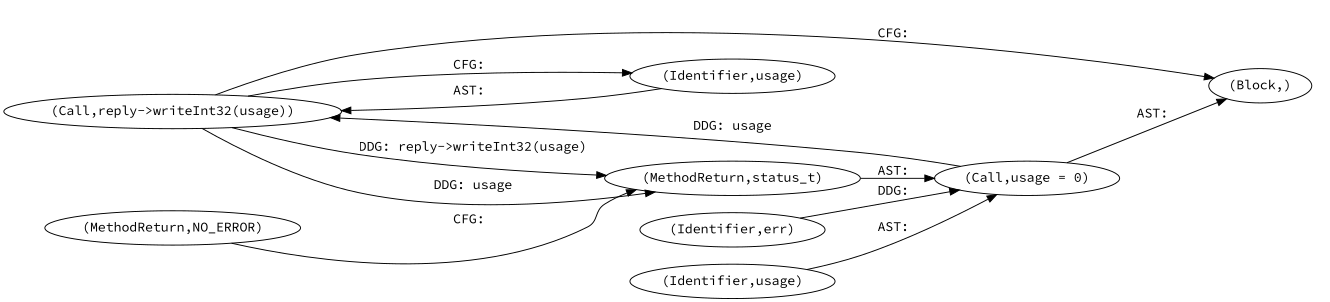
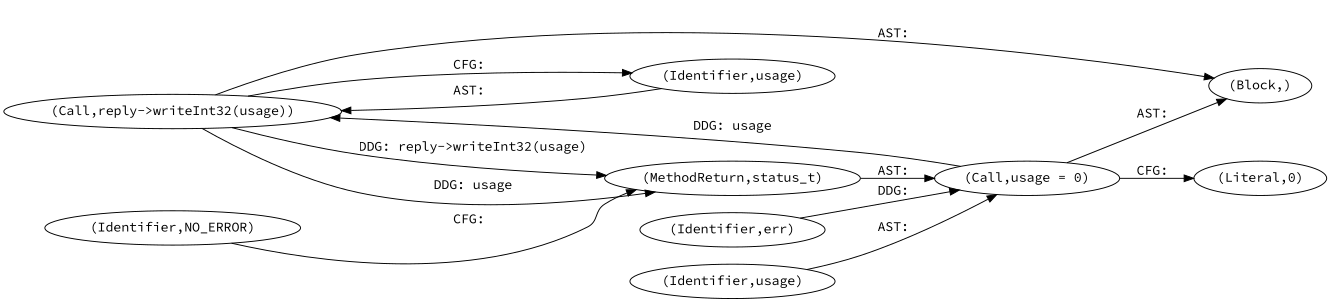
(897, 34) -> (897, 34)
none -> (1260, 178)
(173, 228) -> (173, 228)
